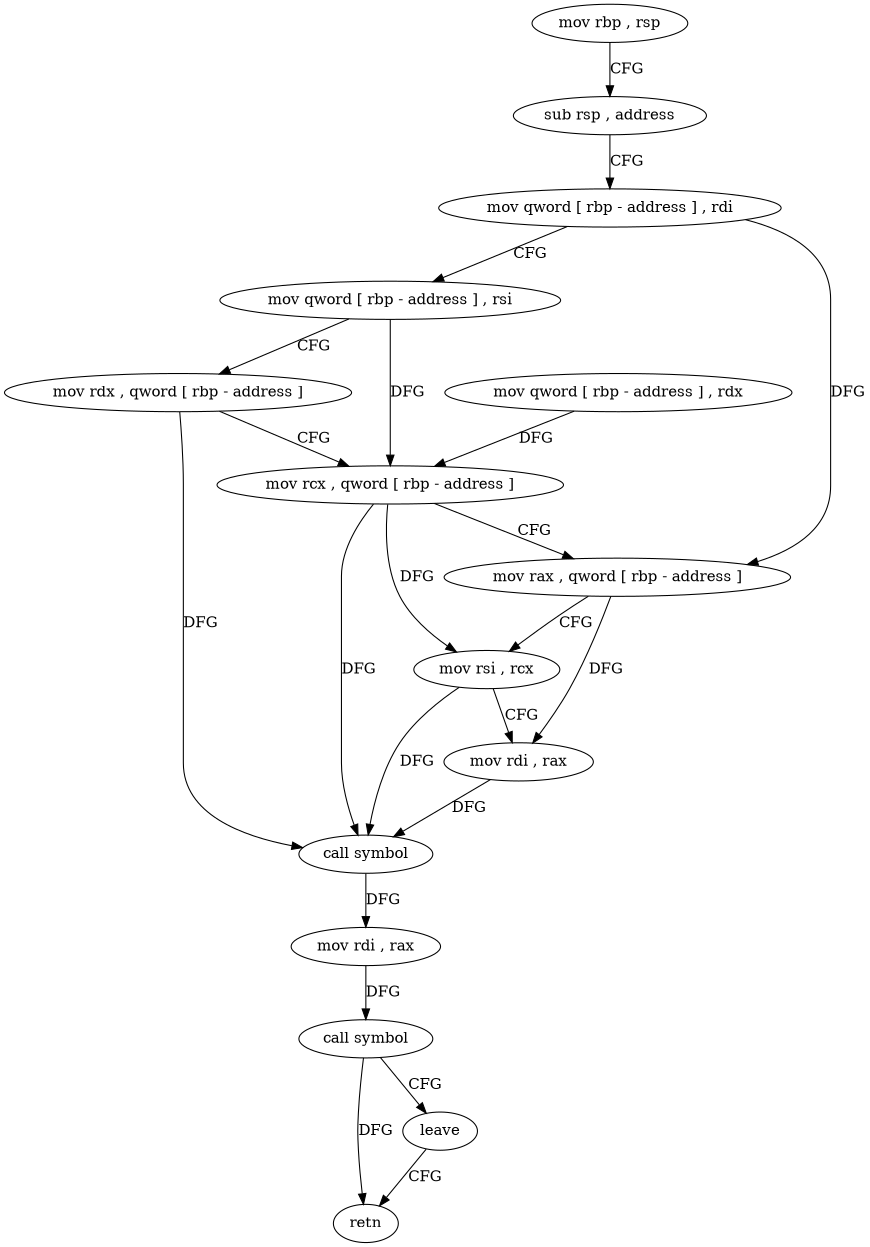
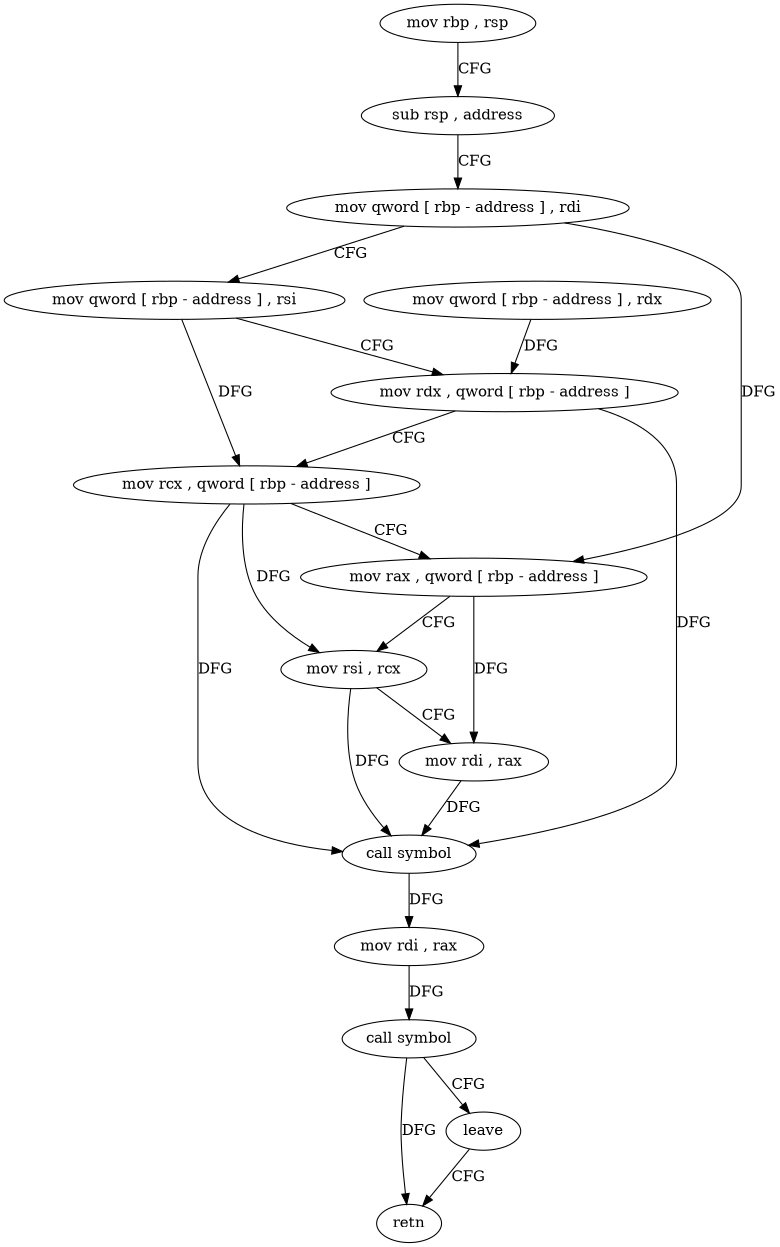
(509, 437) -> (523, 341)
